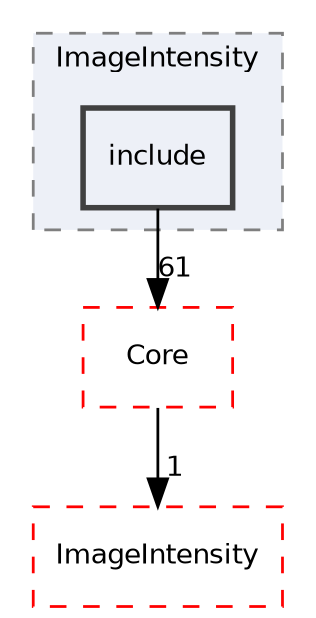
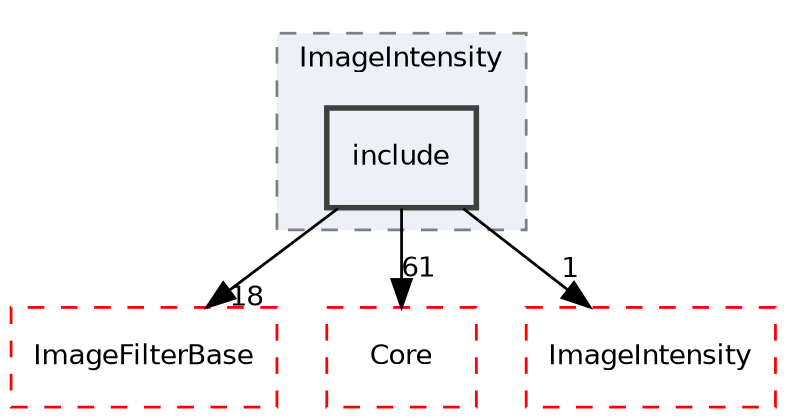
none -> (144, 357)
(158, 443) -> (515, 249)
